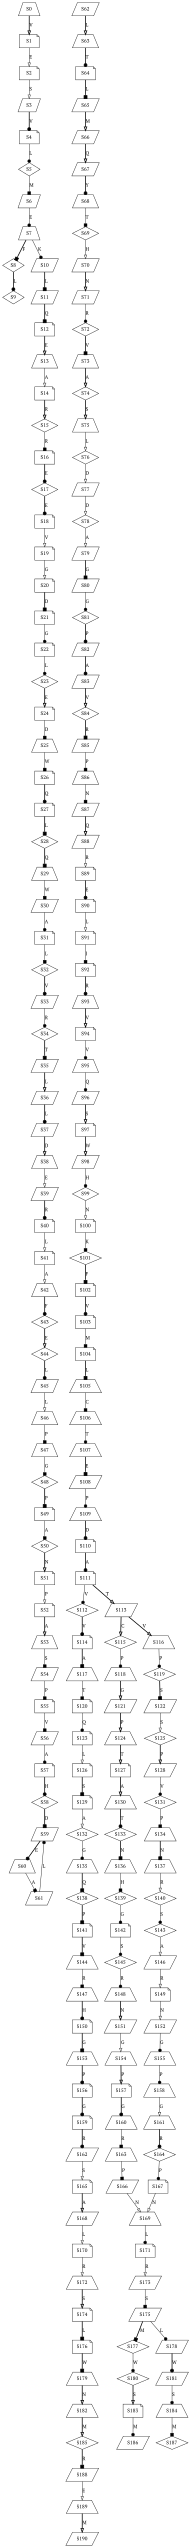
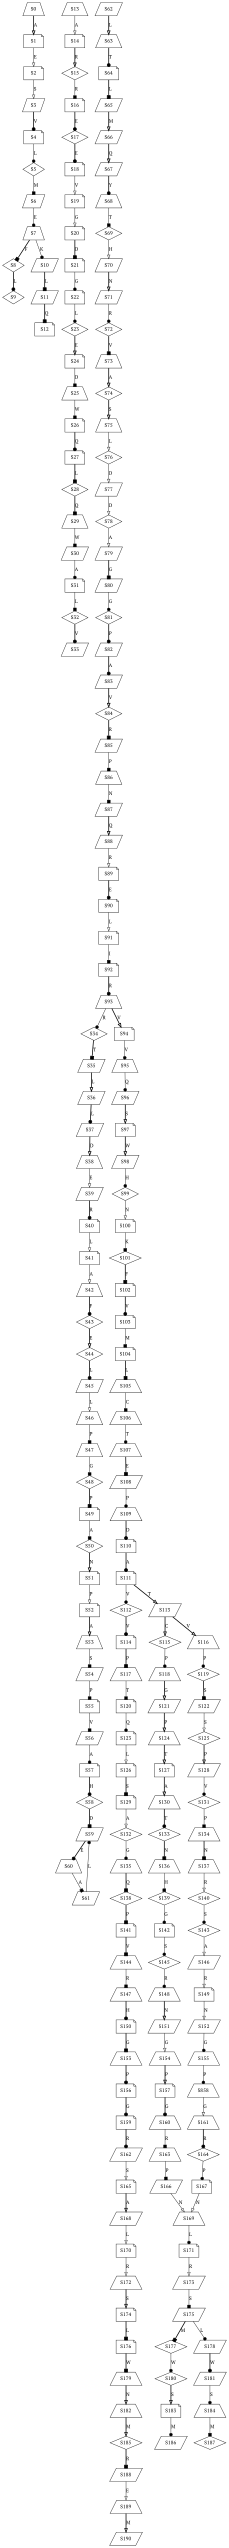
(31, 25) -> (35, 25)
(45, 344) -> none
(45, 1016) -> (102, 1017)
(84, 1658) -> (128, 1658)
(160, 2091) -> (203, 2091)
